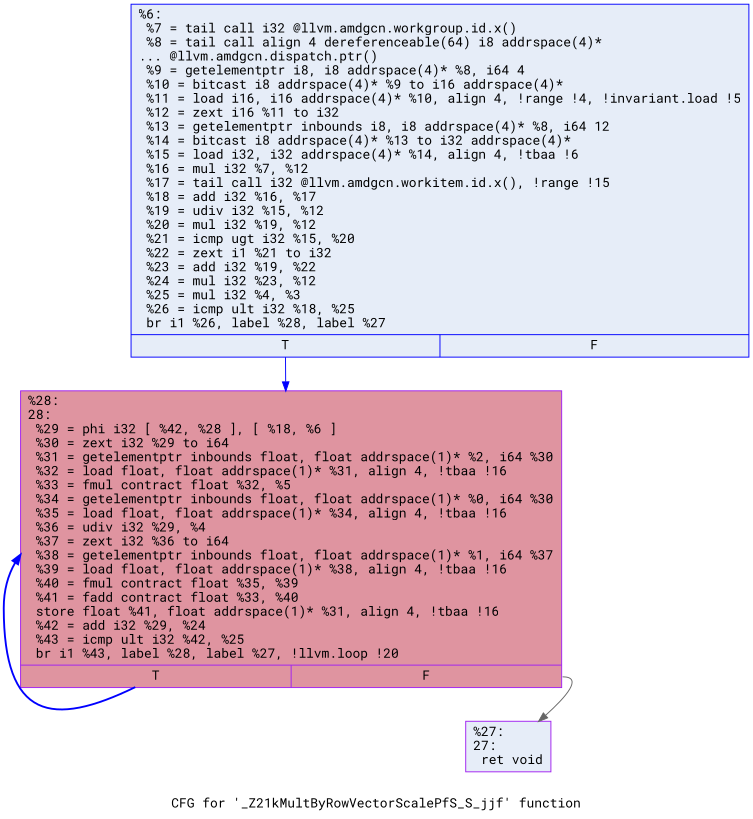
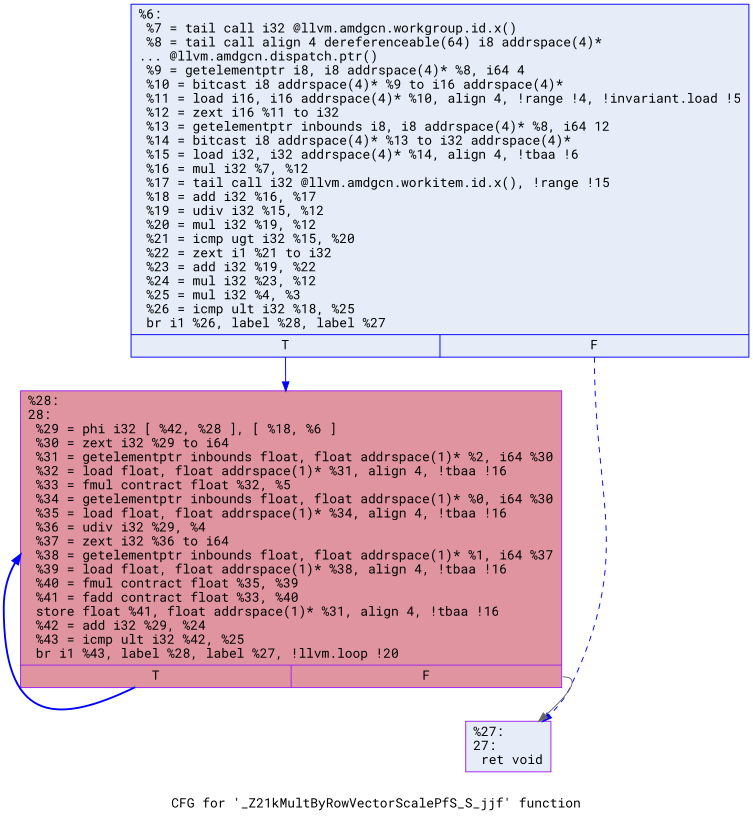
none -> (606, 542)
